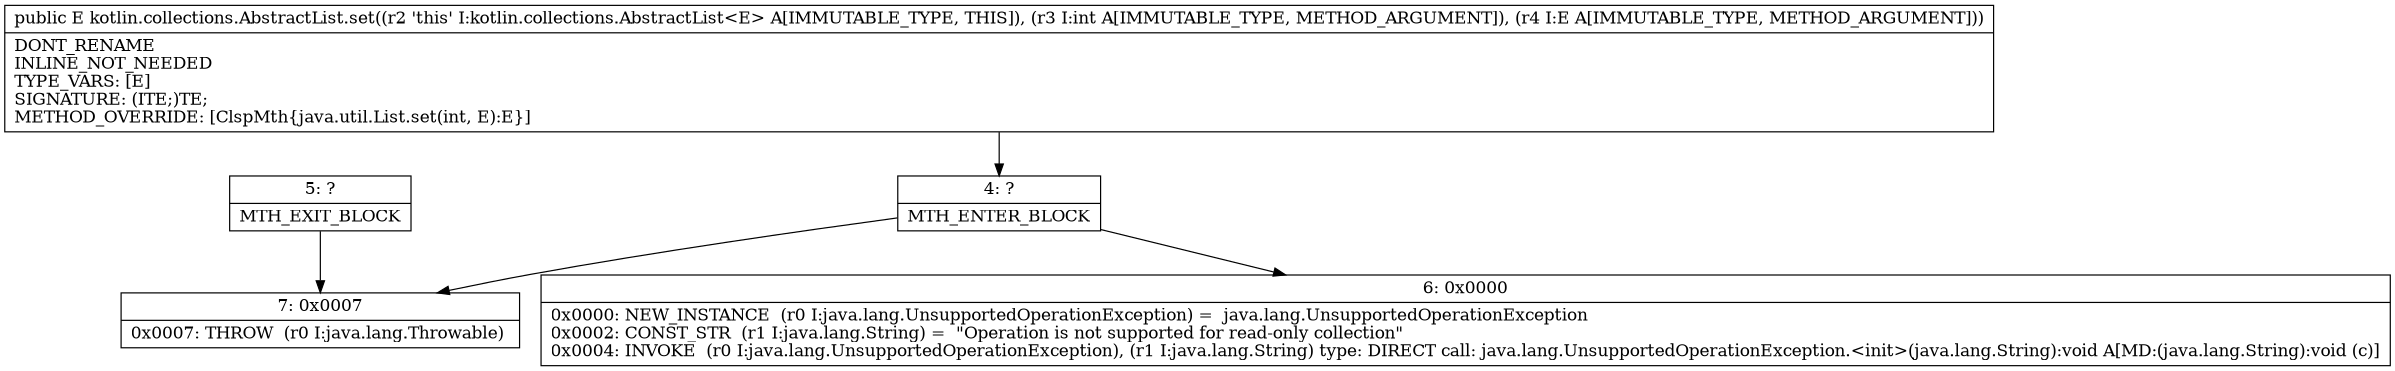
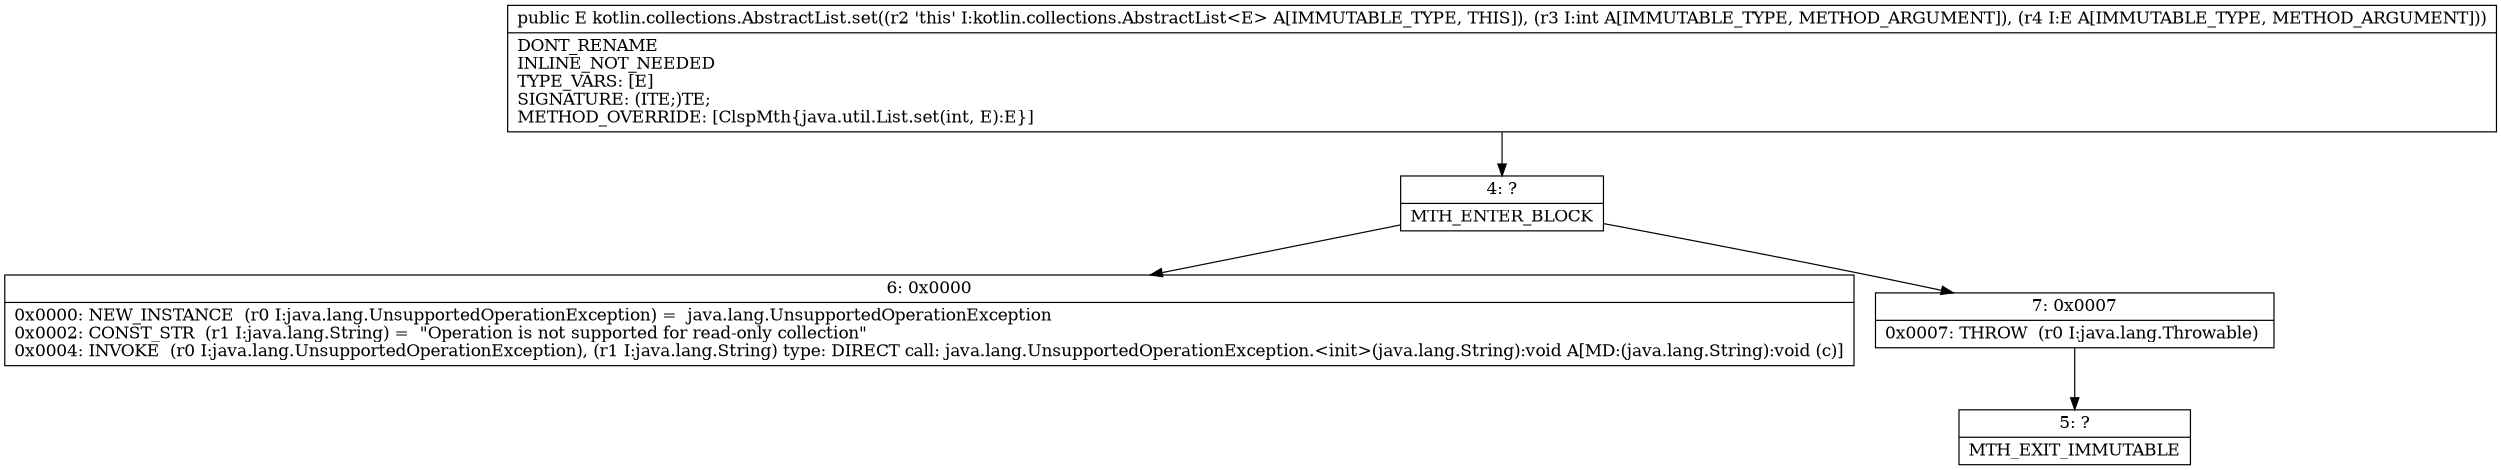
(320, 217) -> (2075, 450)
(320, 256) -> (2075, 373)
